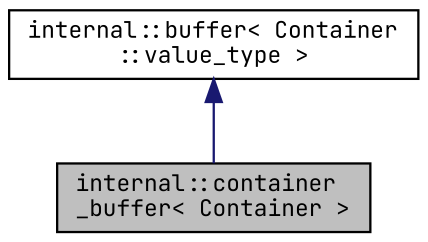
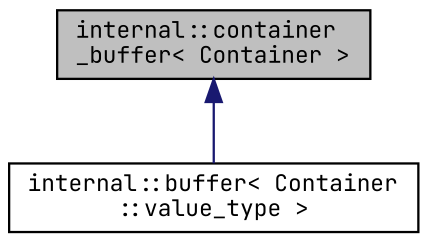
(214, 133) -> (214, 133)
